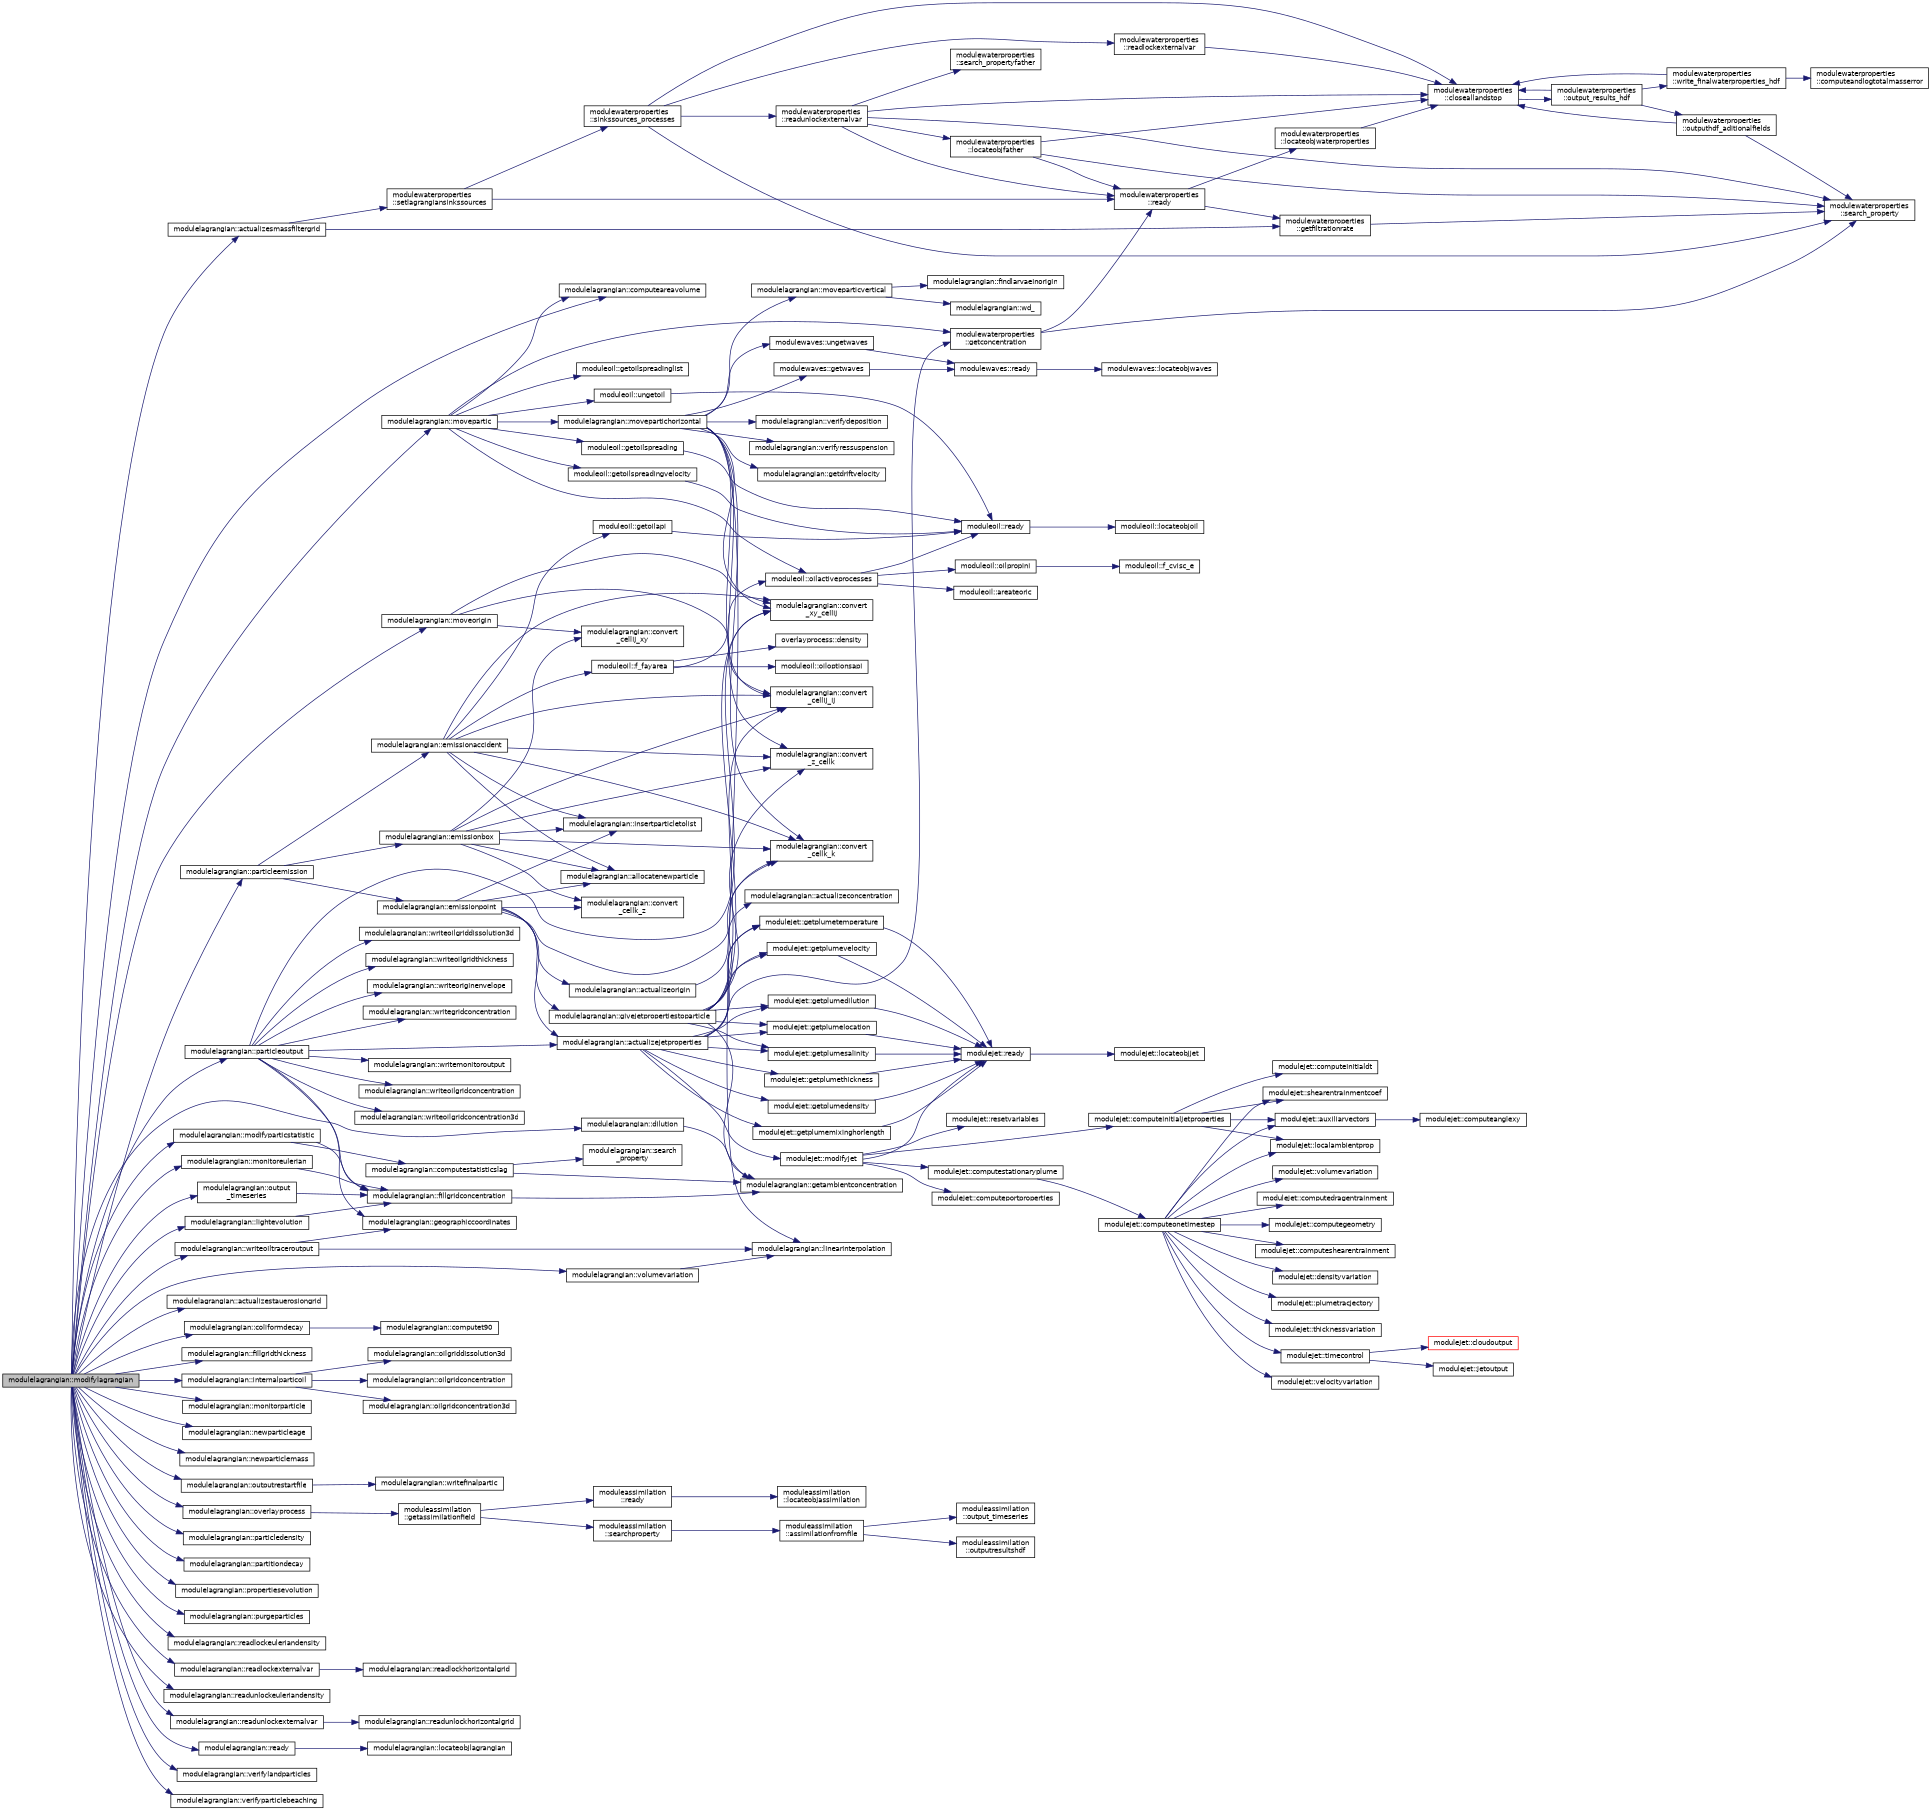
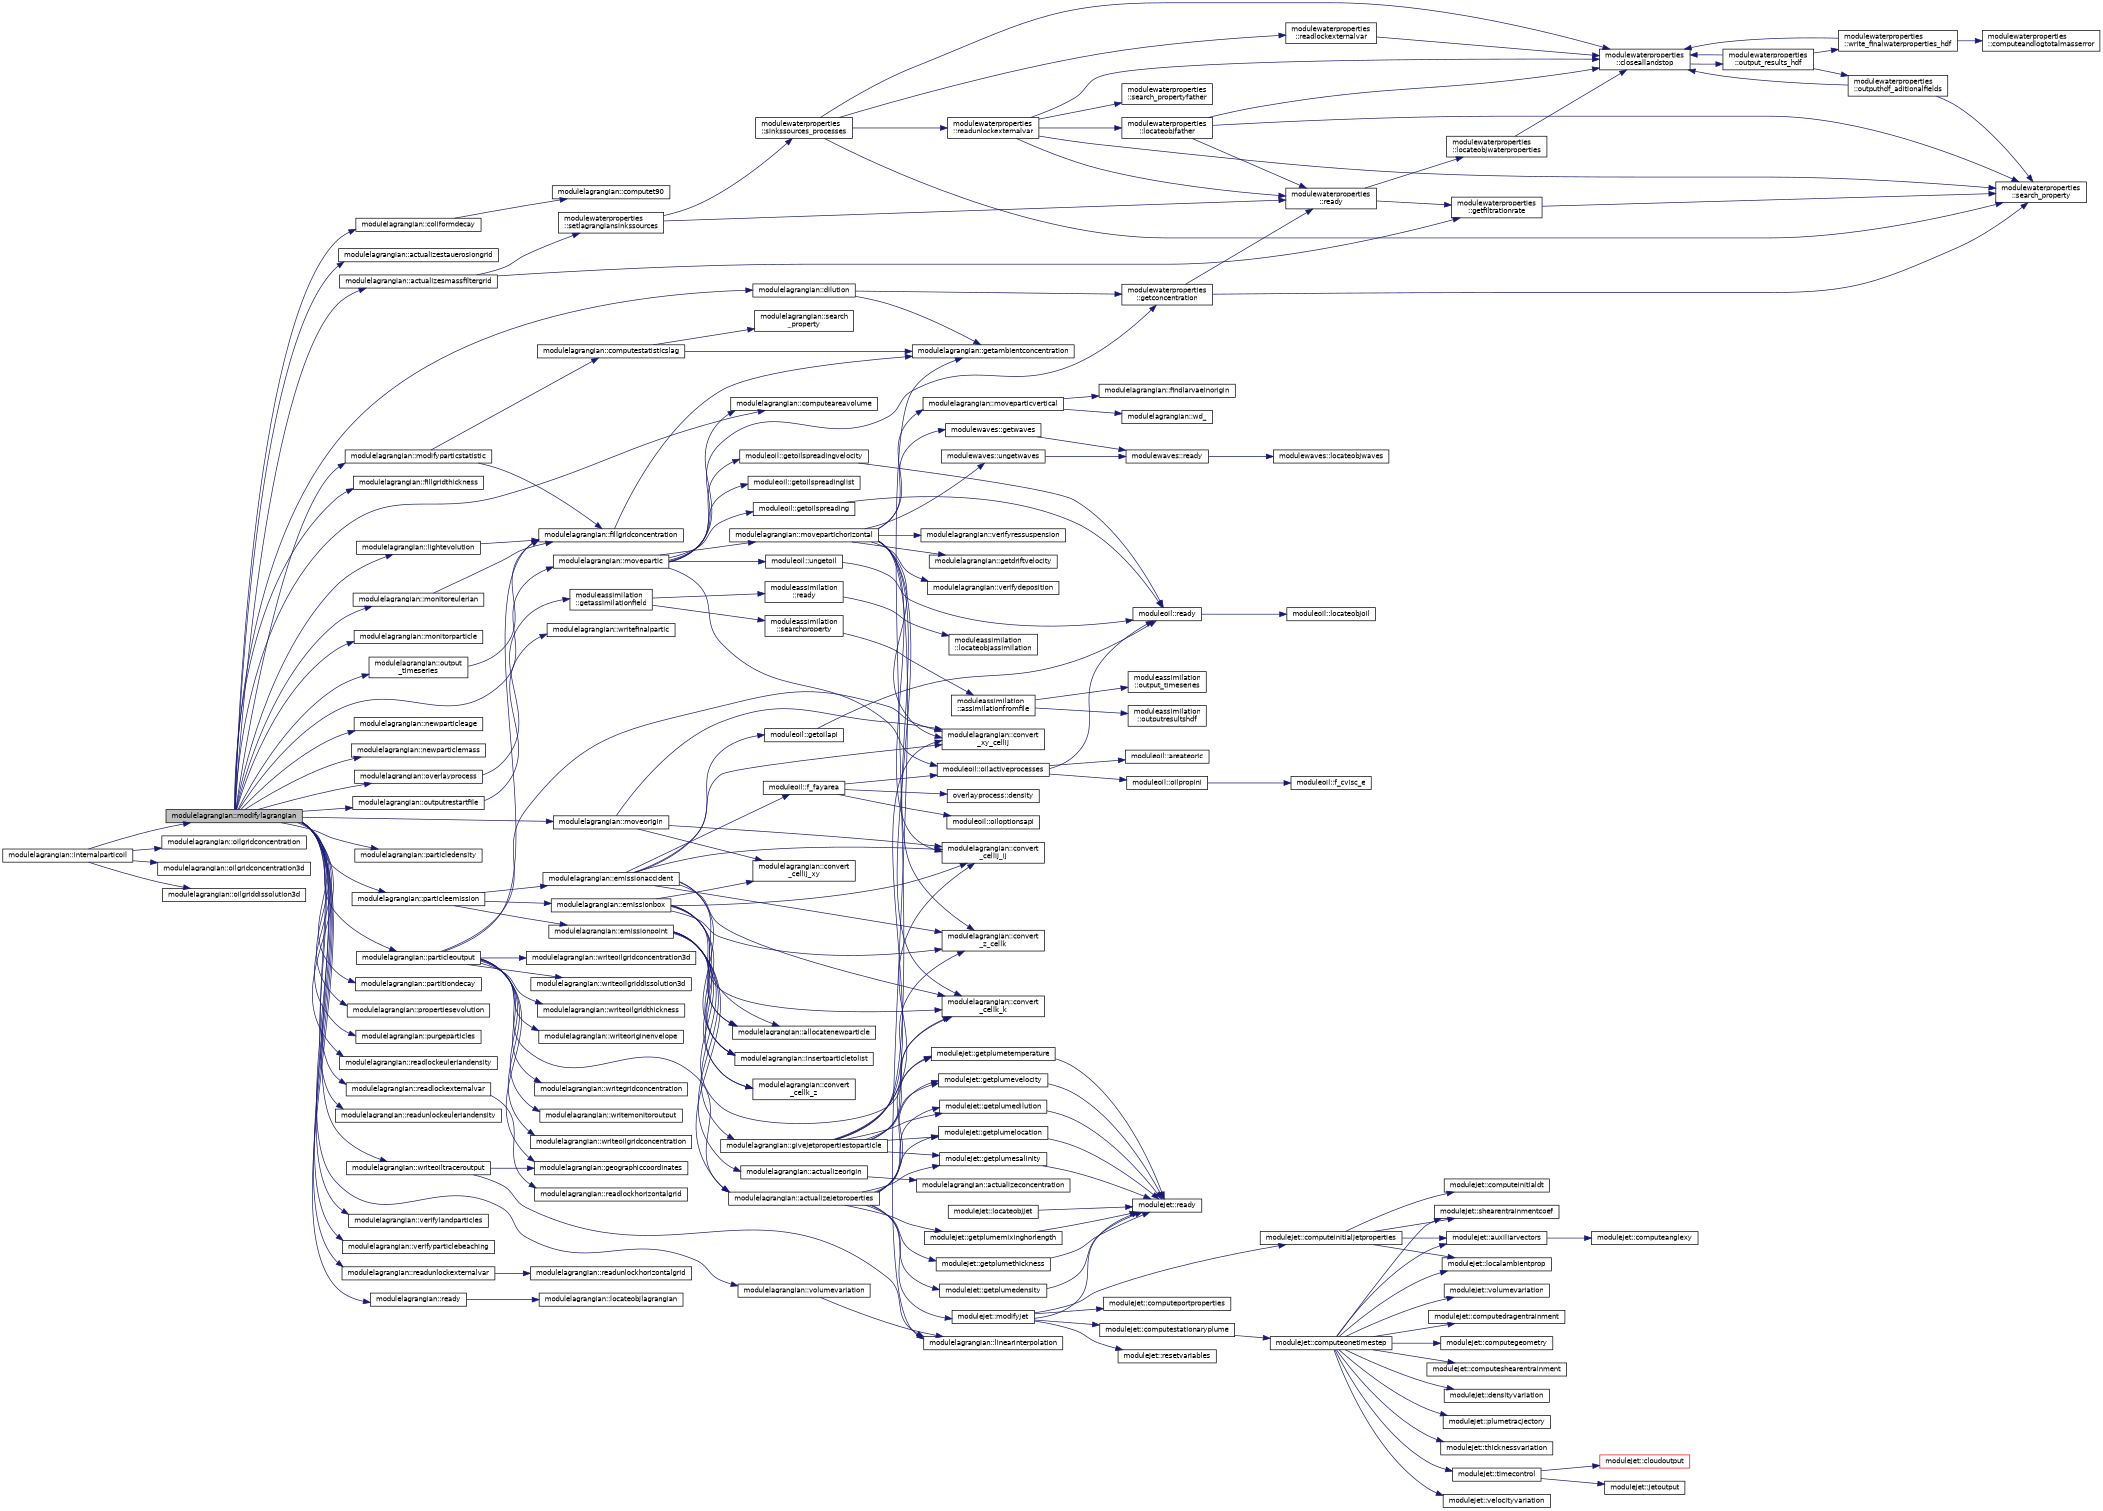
(919, 767) -> (985, 293)
(1069, 1054) -> (1082, 1209)
(157, 1381) -> (136, 835)
